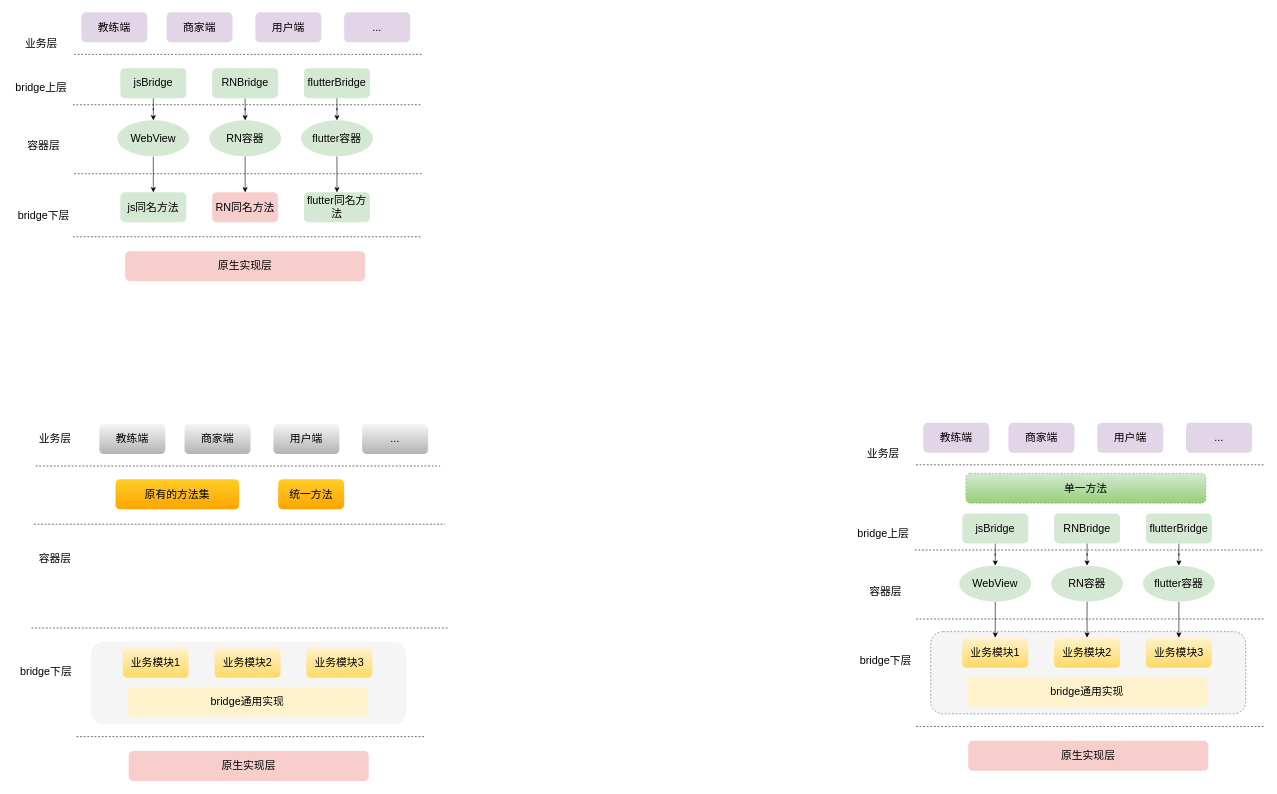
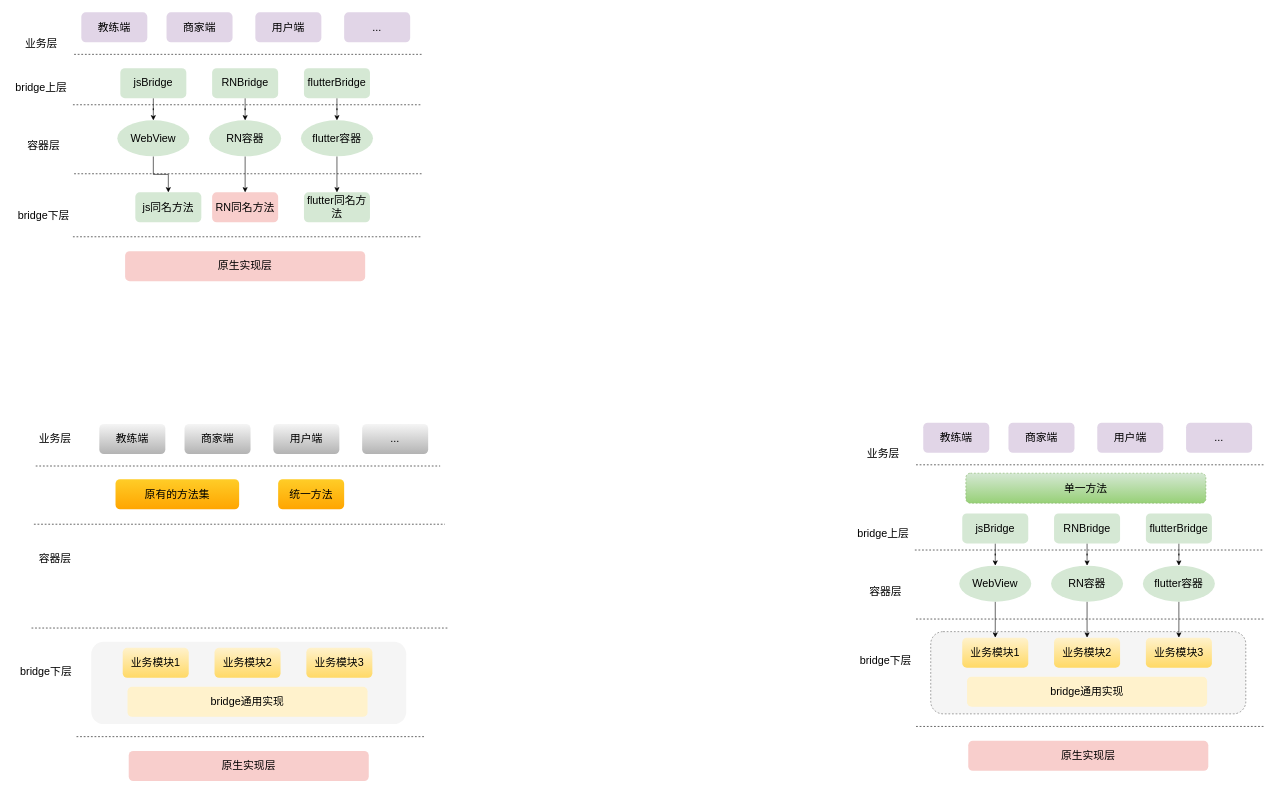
(153, 207) -> (168, 207)
